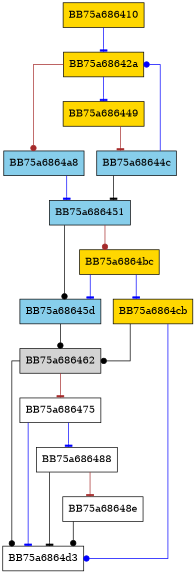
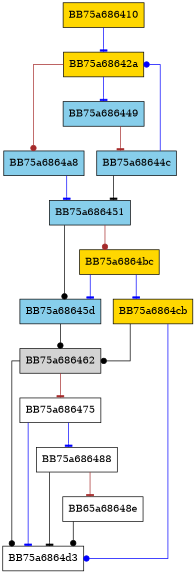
(104, 114) -> (104, 114)
(103, 509) -> (103, 509)
